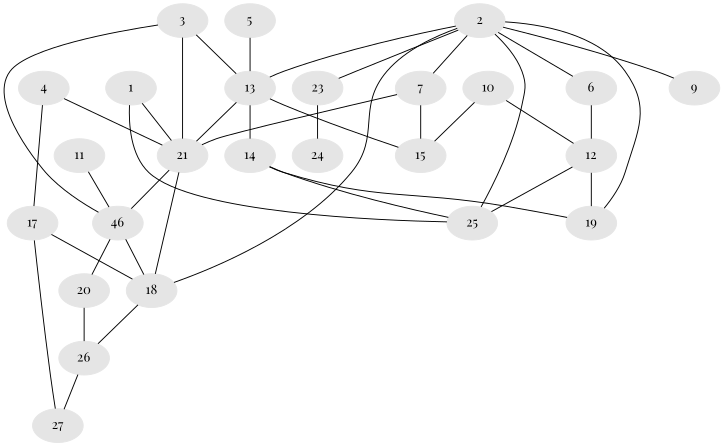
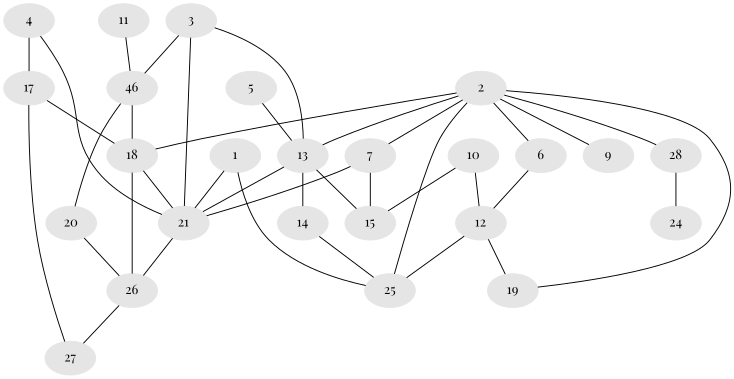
(318, 88) -> (676, 156)
(150, 189) -> (158, 257)
(417, 196) -> none
